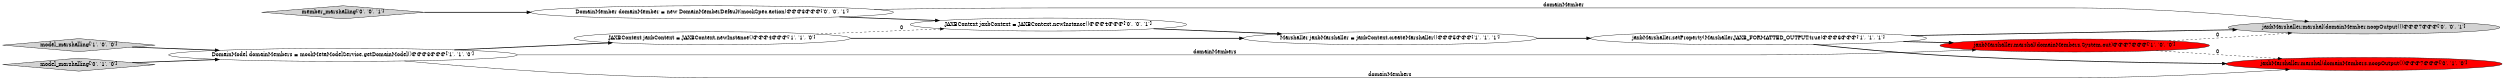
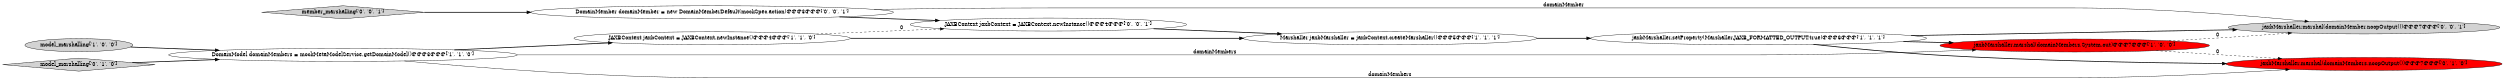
(79, 45) -> (79, 45)
